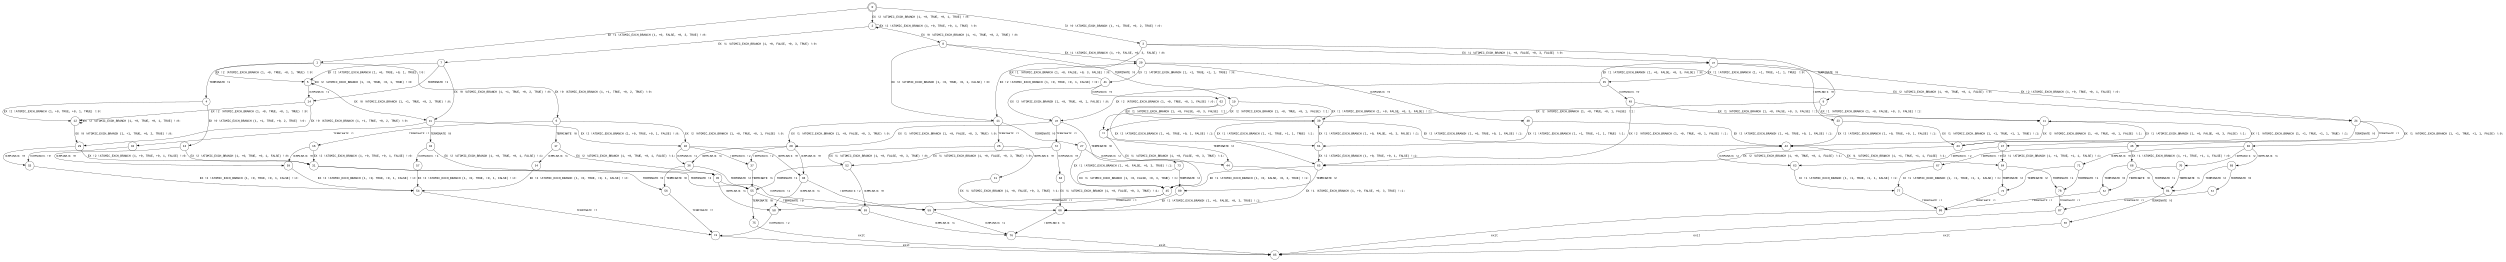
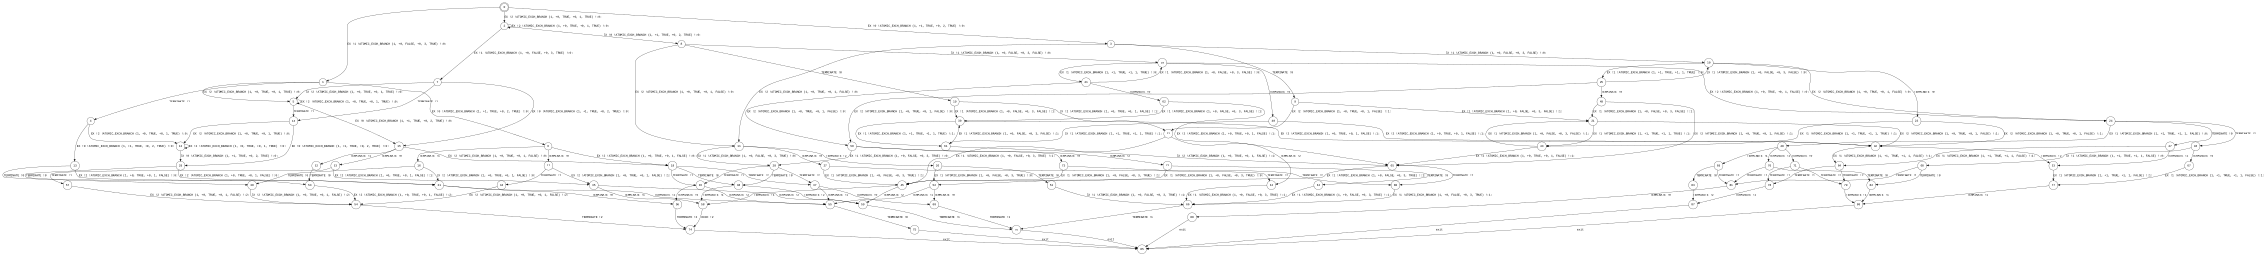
(807, 206) -> (878, 200)
(779, 223) -> (707, 217)
